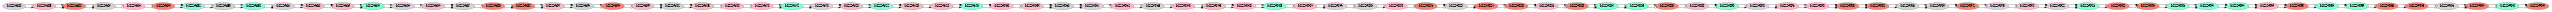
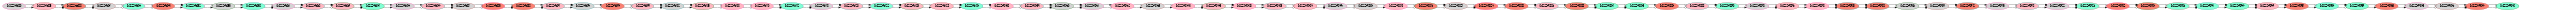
(134, 6) -> (134, 6)
(1275, 6) -> (1275, 6)
(2417, 6) -> (2417, 6)
(2537, 6) -> none
